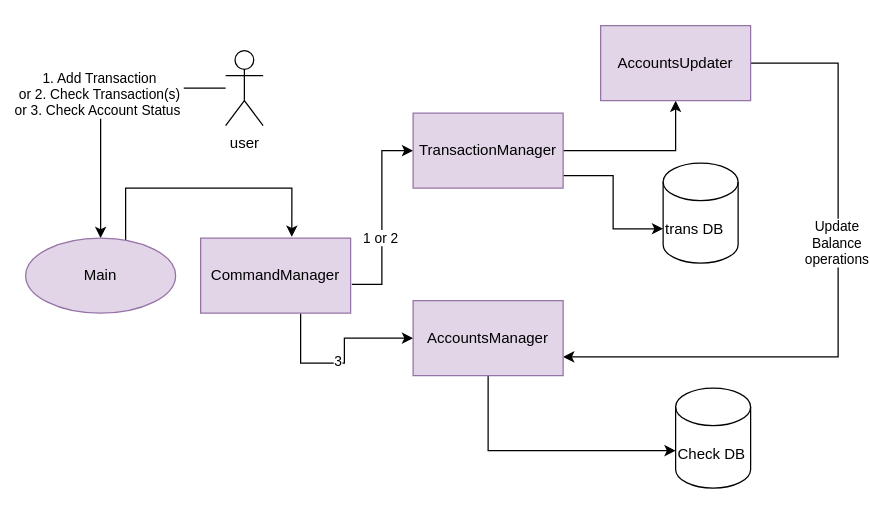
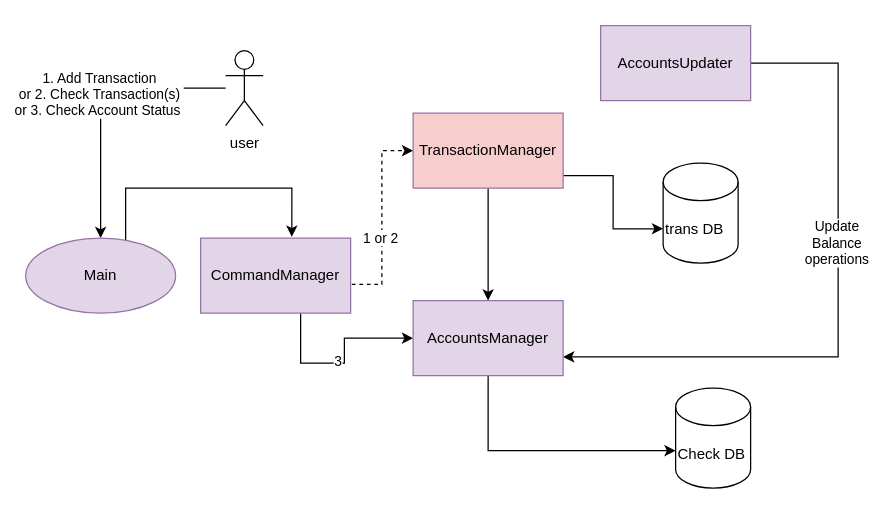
(488, 151) -> (488, 151)
(640, 151) -> (488, 240)
(382, 179) -> (382, 179)
